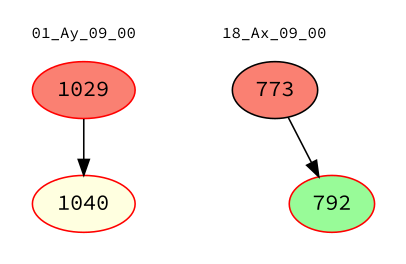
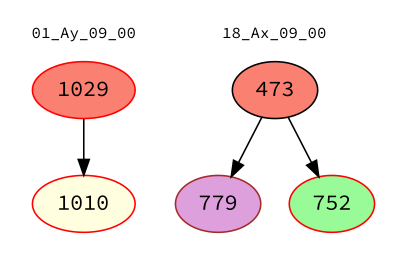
(275, 90) -> (275, 90)
(84, 204) -> (84, 204)
none -> (218, 204)
(332, 204) -> (332, 204)
